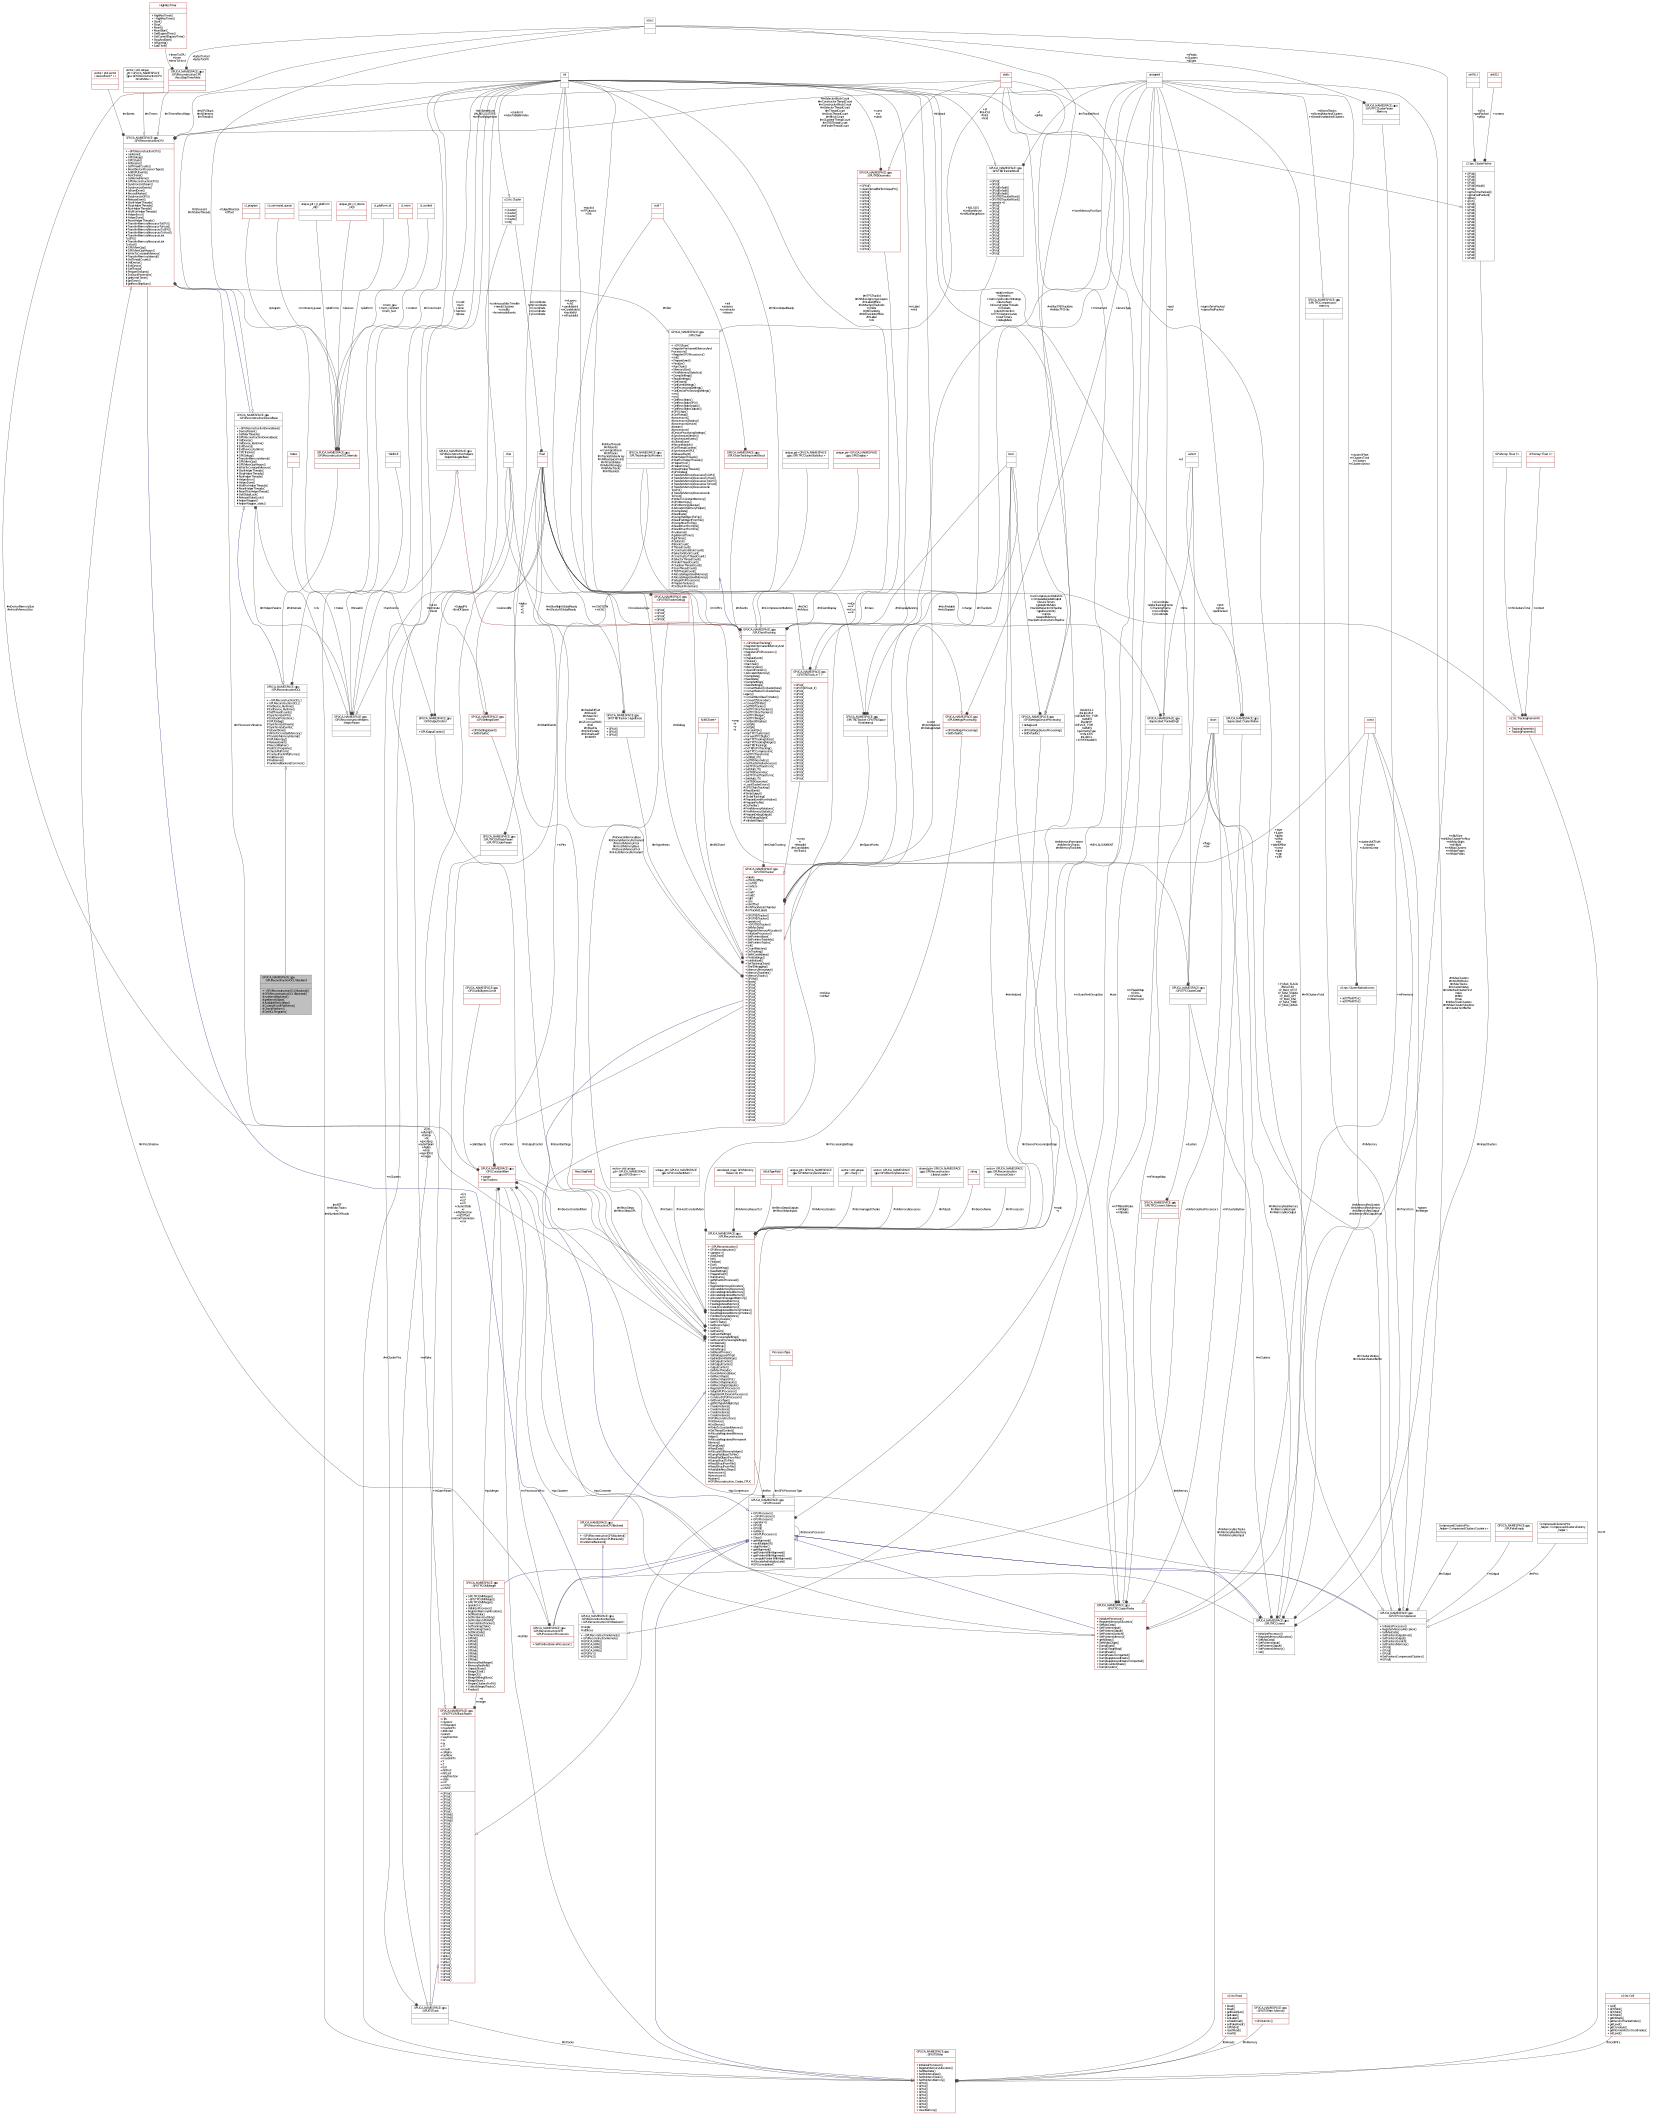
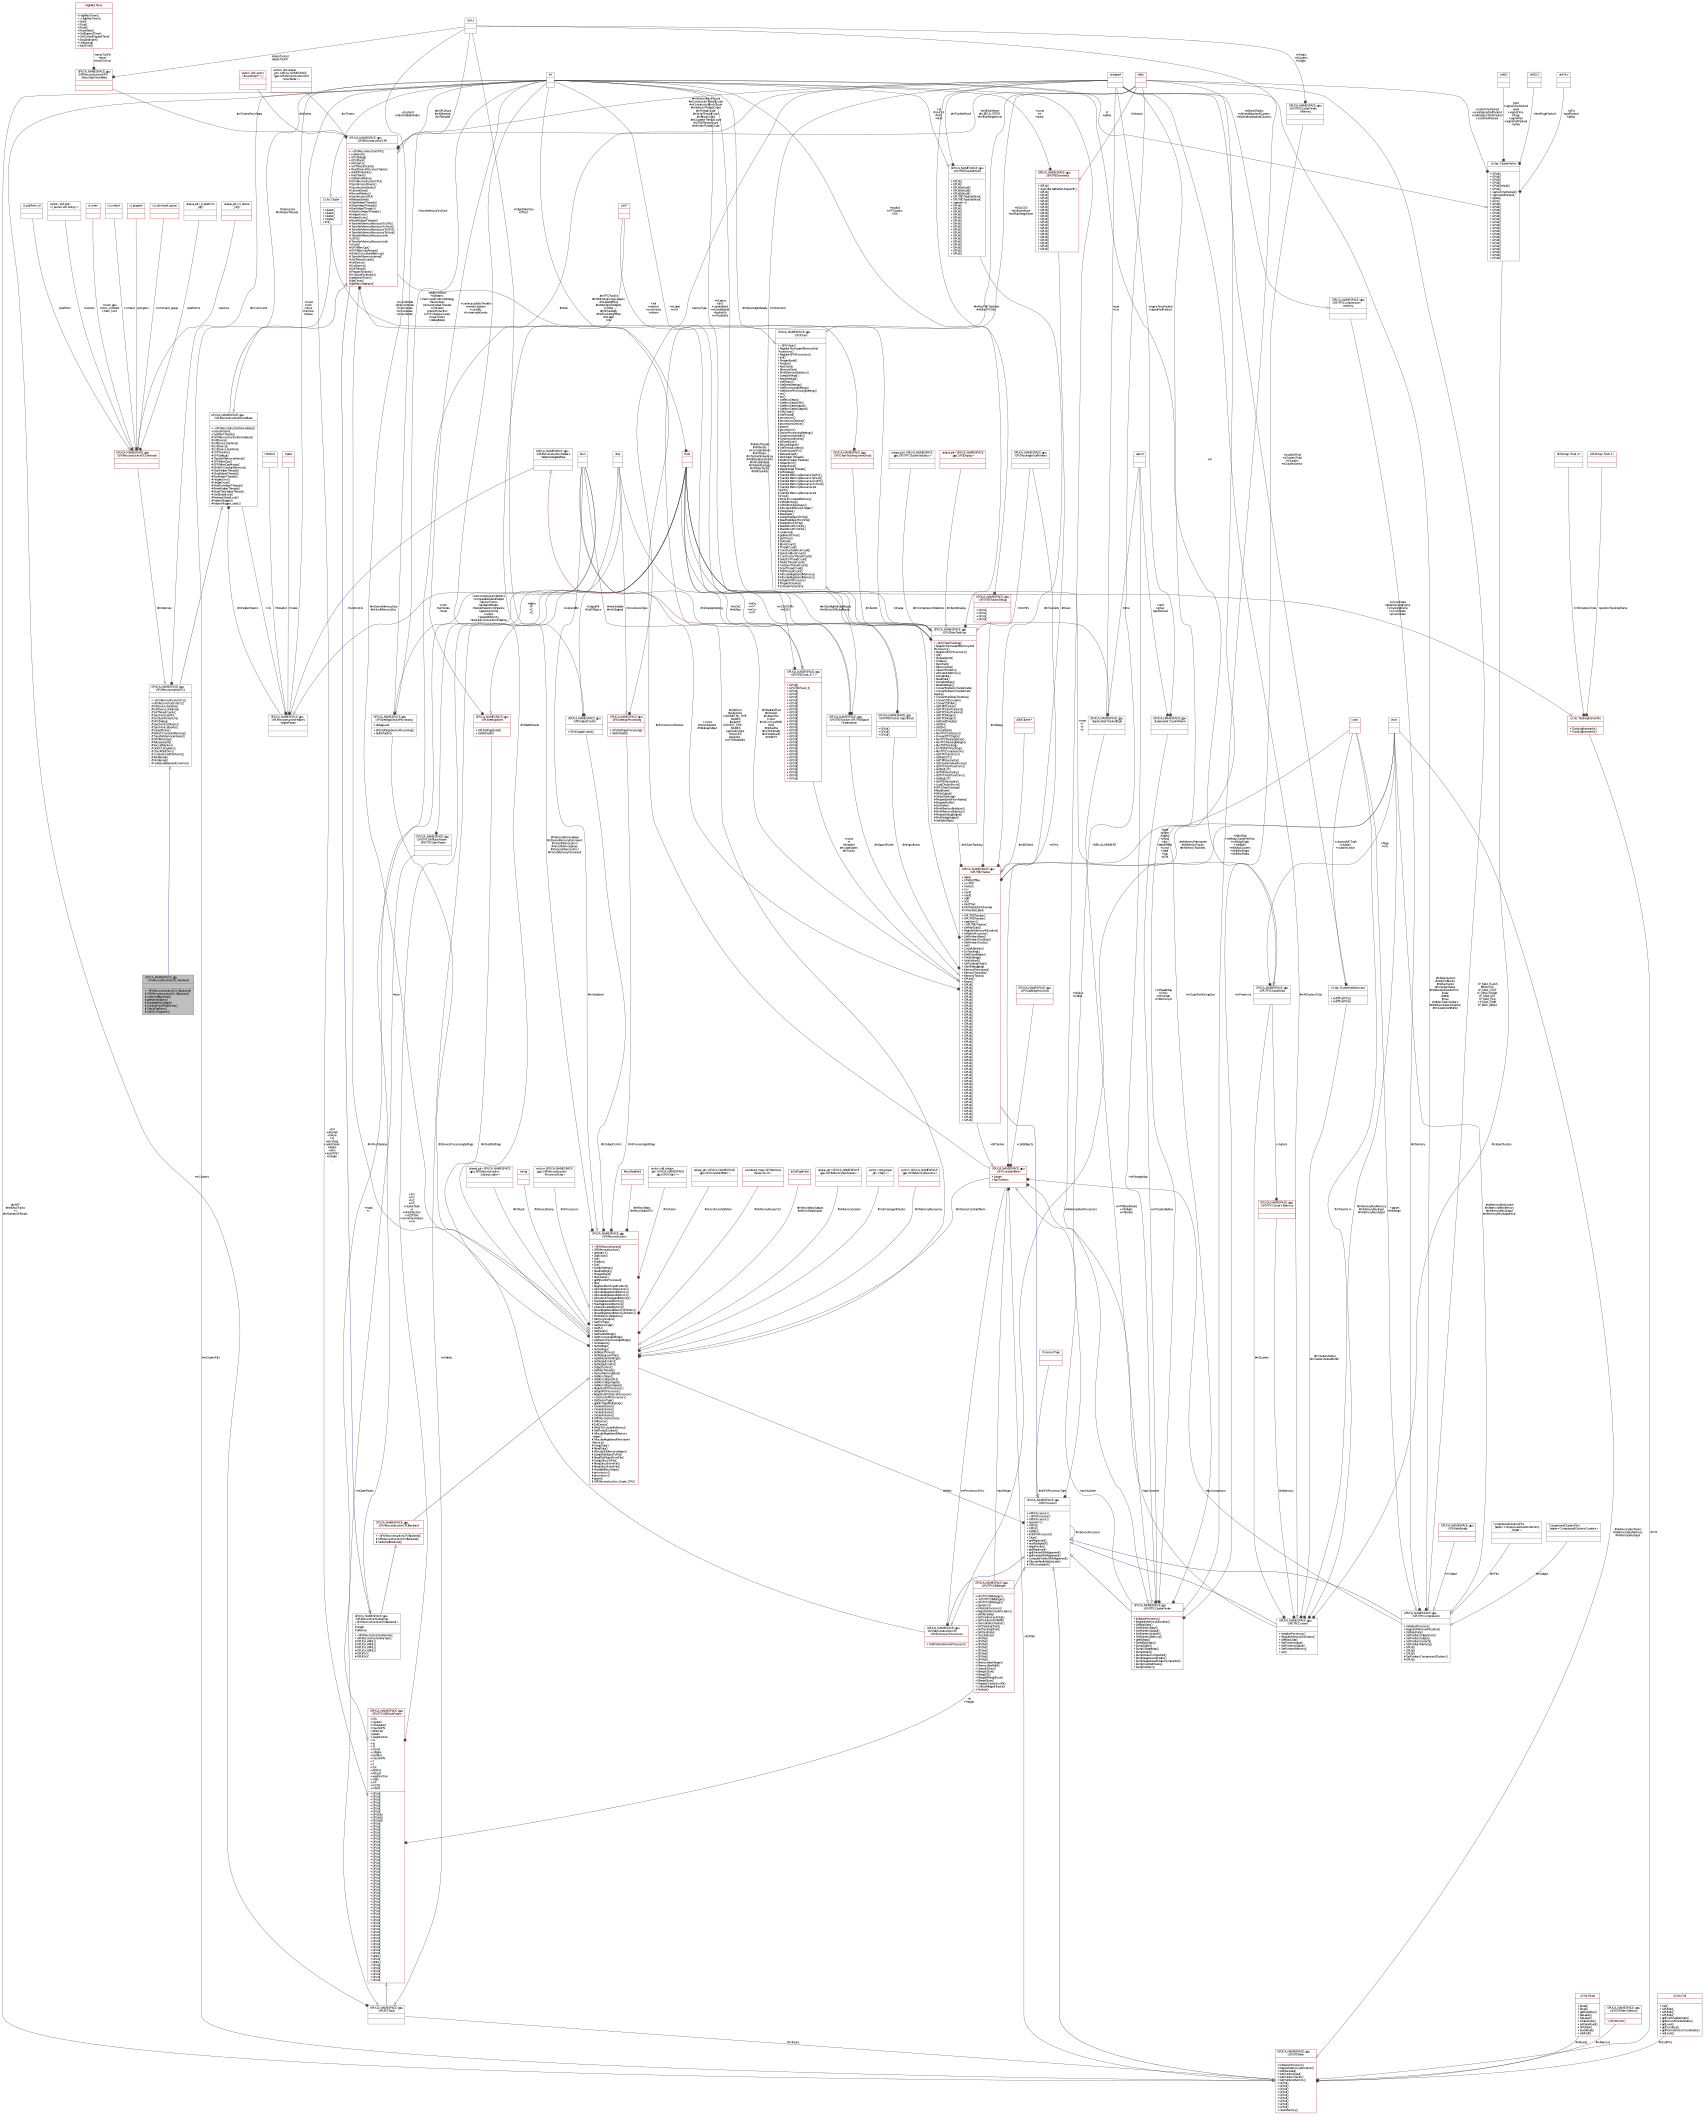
none -> (1504, 80)
none -> (1343, 87)
(1498, 114) -> (1544, 114)
none -> (64, 211)
(1538, 608) -> (1613, 608)
(1616, 2018) -> (1675, 2018)
(1230, 2033) -> (1584, 2033)
